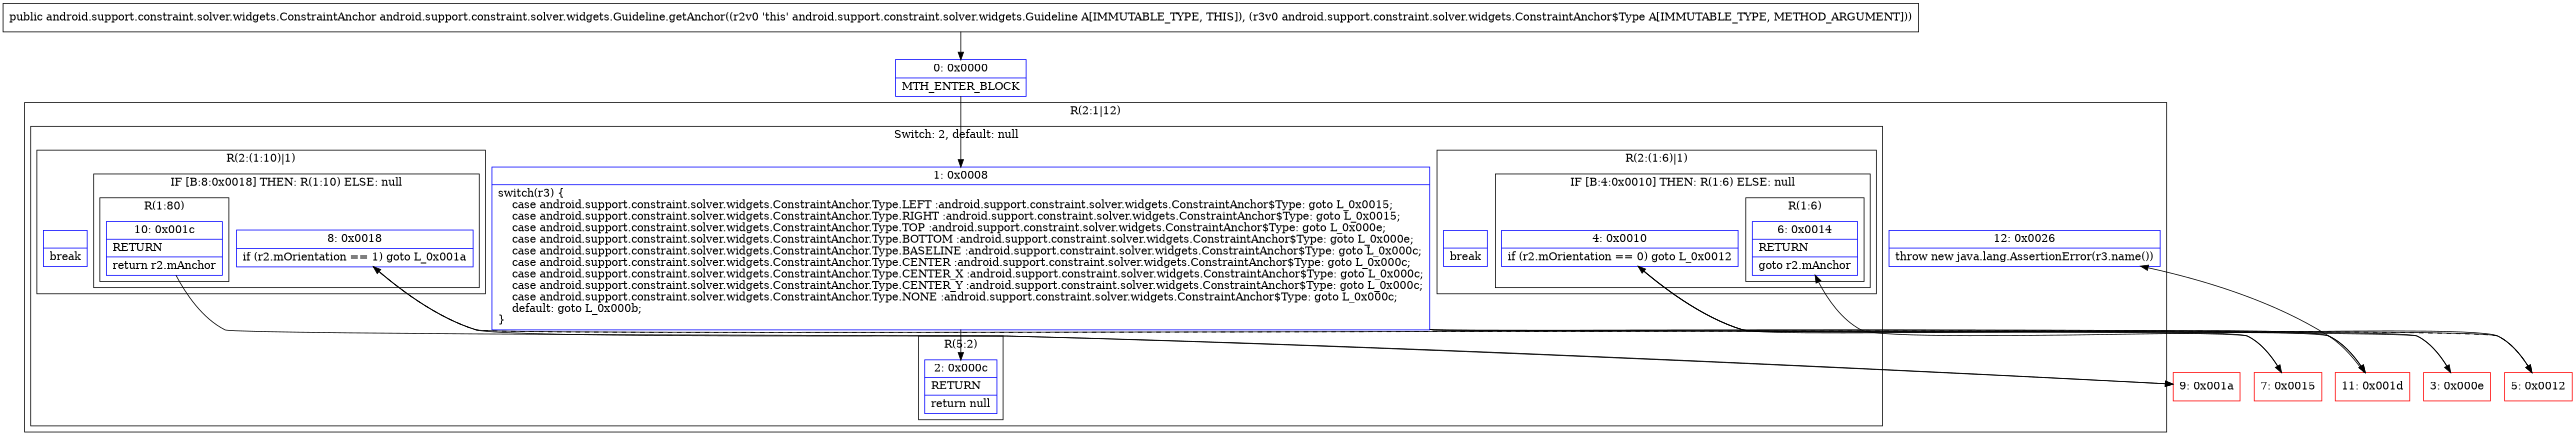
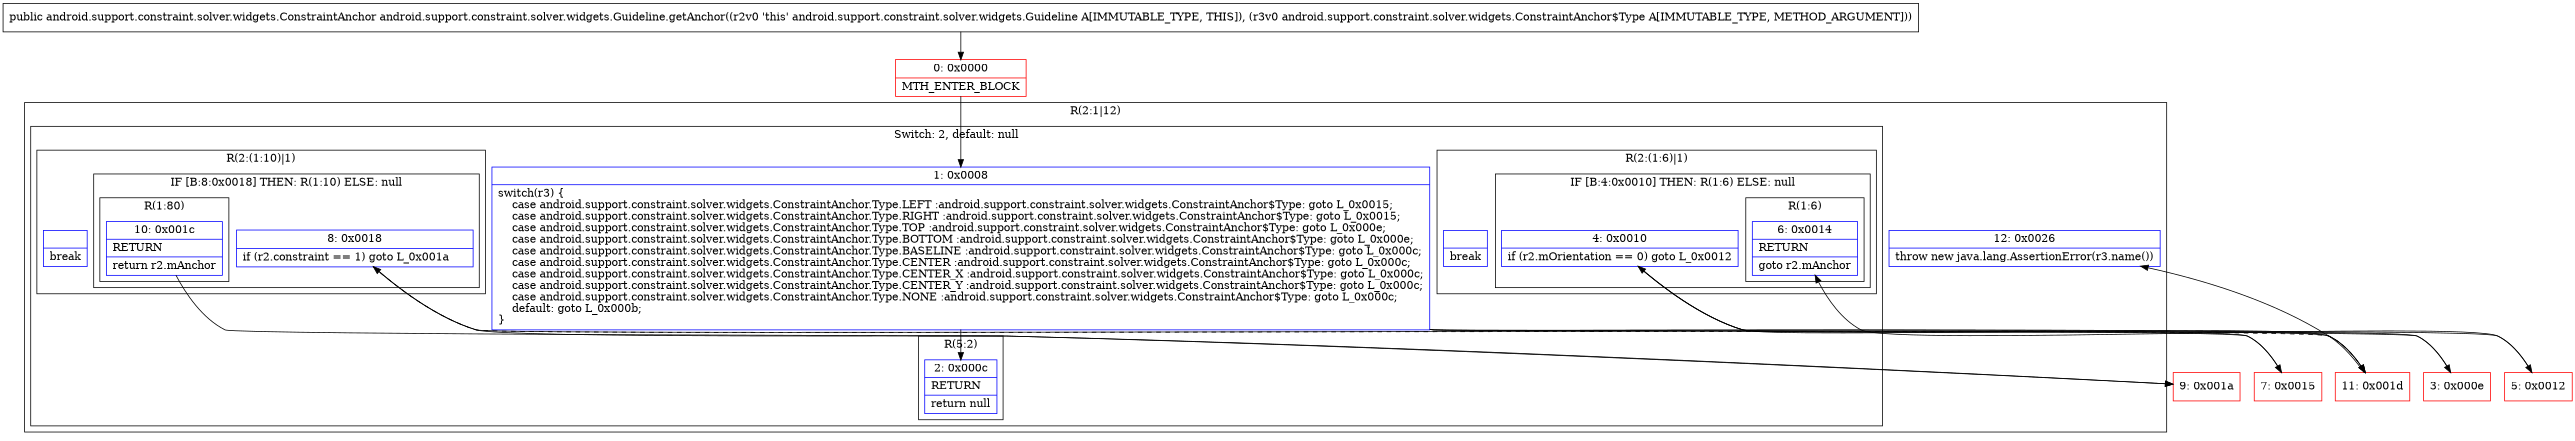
(961, 78) -> (961, 78)
(355, 257) -> (346, 257)
(1448, 332) -> (1364, 332)
